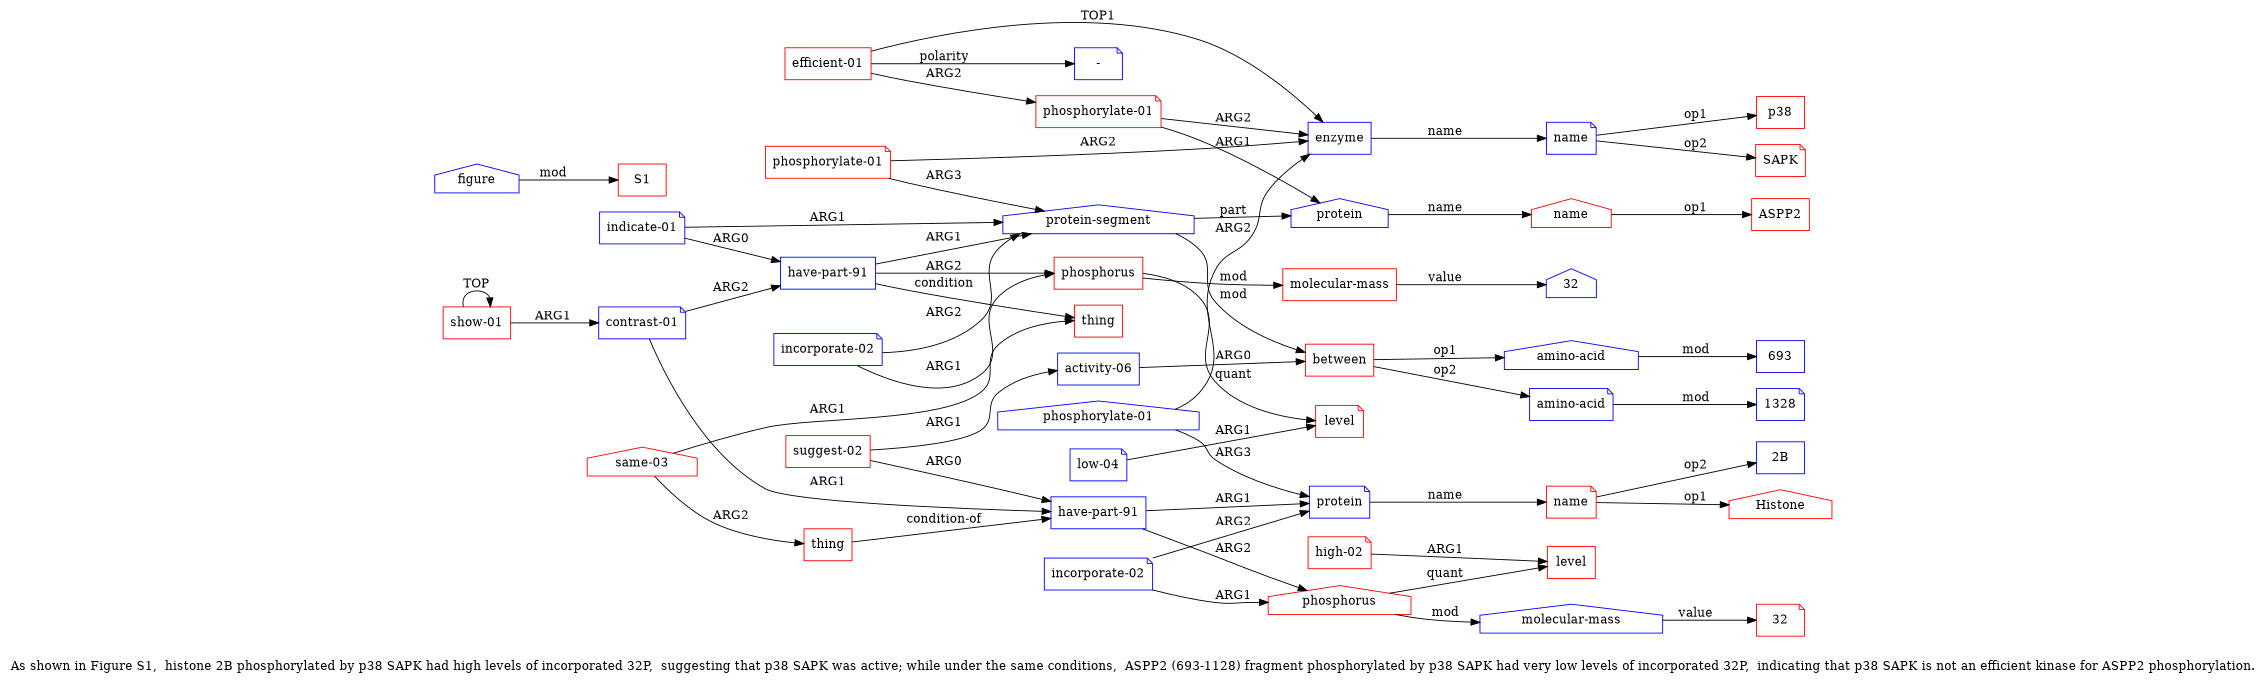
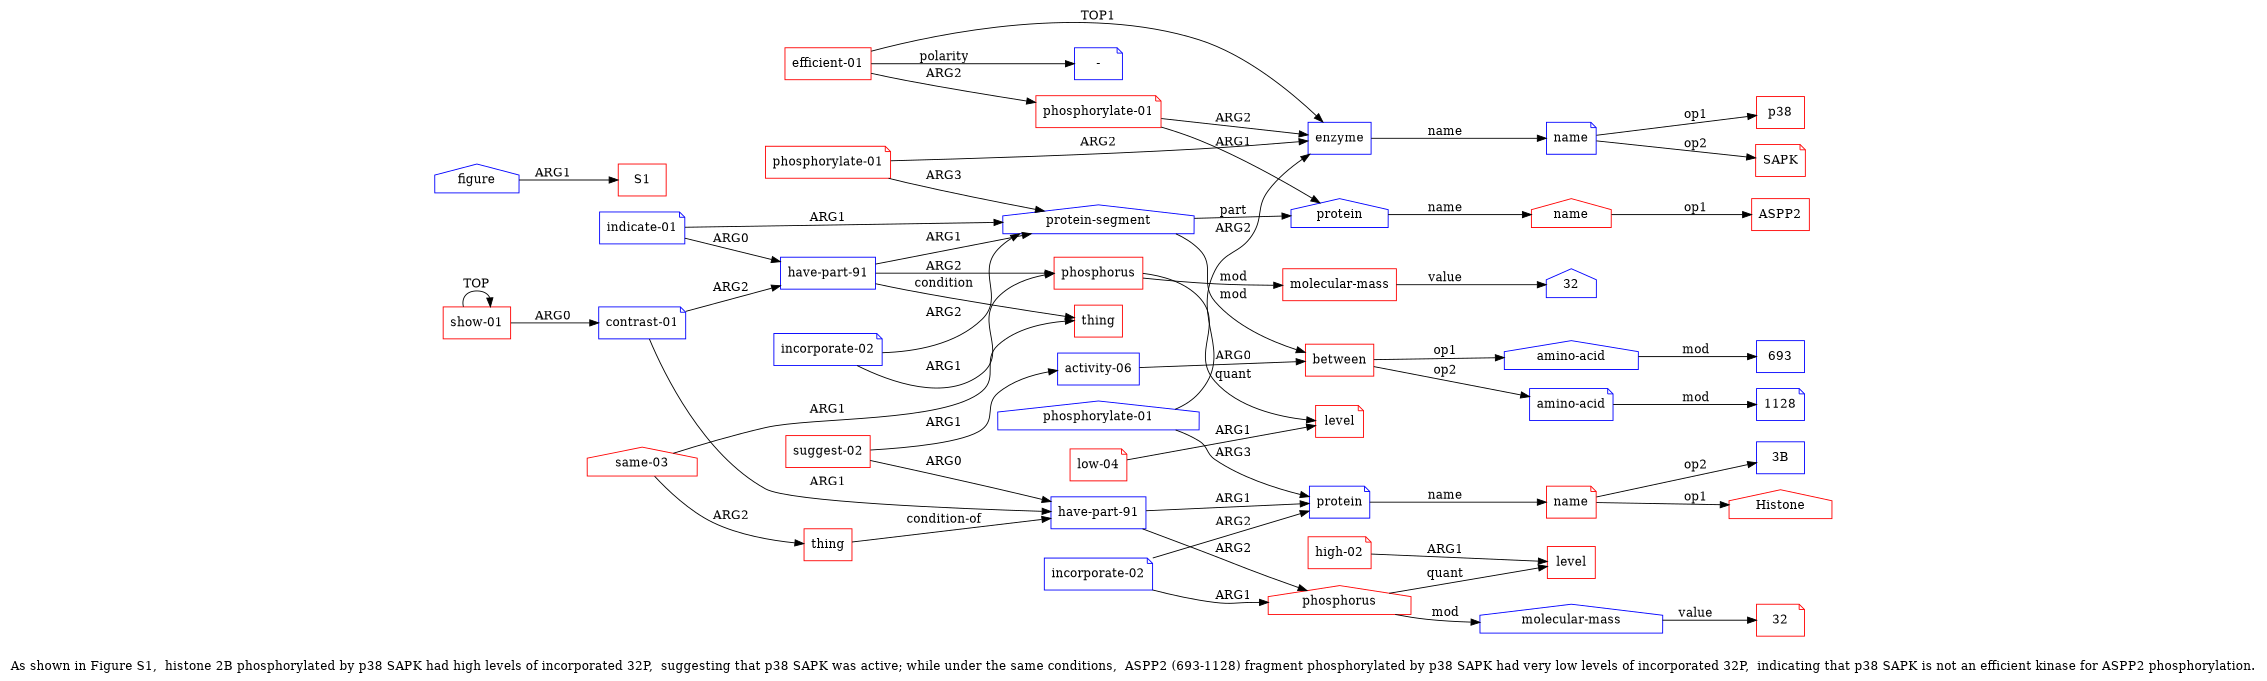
(553, 173) -> (553, 173)
(553, 316) -> (553, 316)
(1781, 405) -> (1781, 405)
(1781, 458) -> (1781, 458)
(1098, 465) -> (1098, 465)
